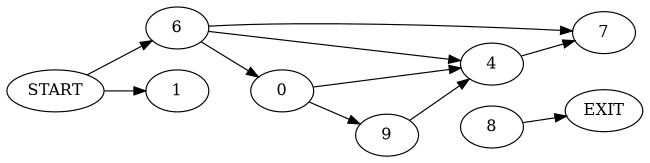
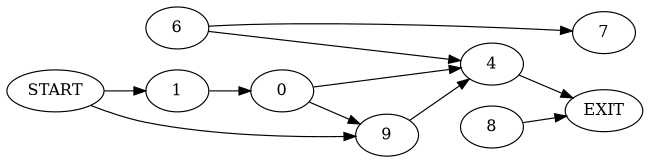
(542, 50) -> (540, 84)
(225, 56) -> (224, 91)
(114, 61) -> (216, 132)
